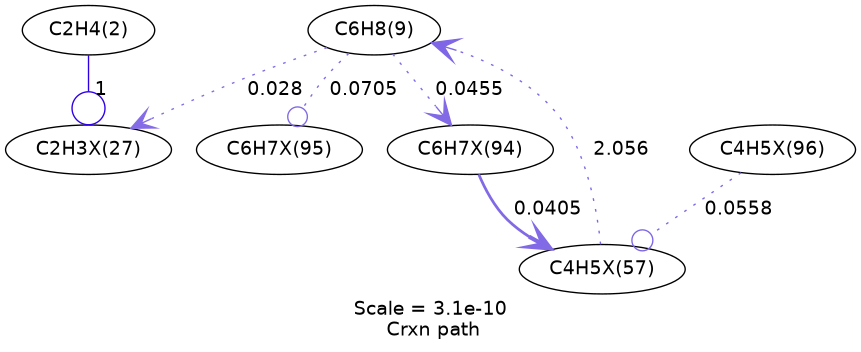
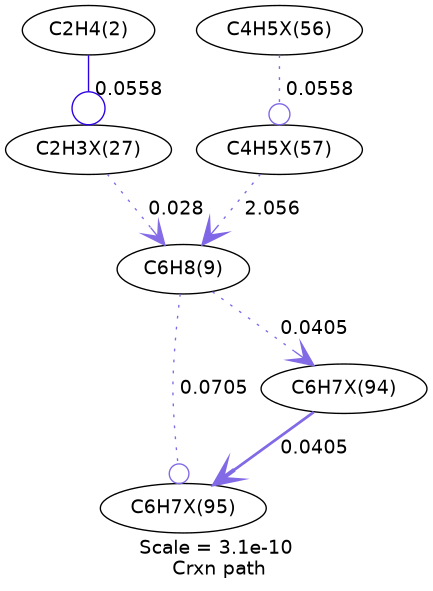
(238, 81) -> (129, 201)
(98, 90) -> (126, 90)
(467, 90) -> (312, 329)
(773, 150) -> (279, 30)
(499, 210) -> (274, 441)
